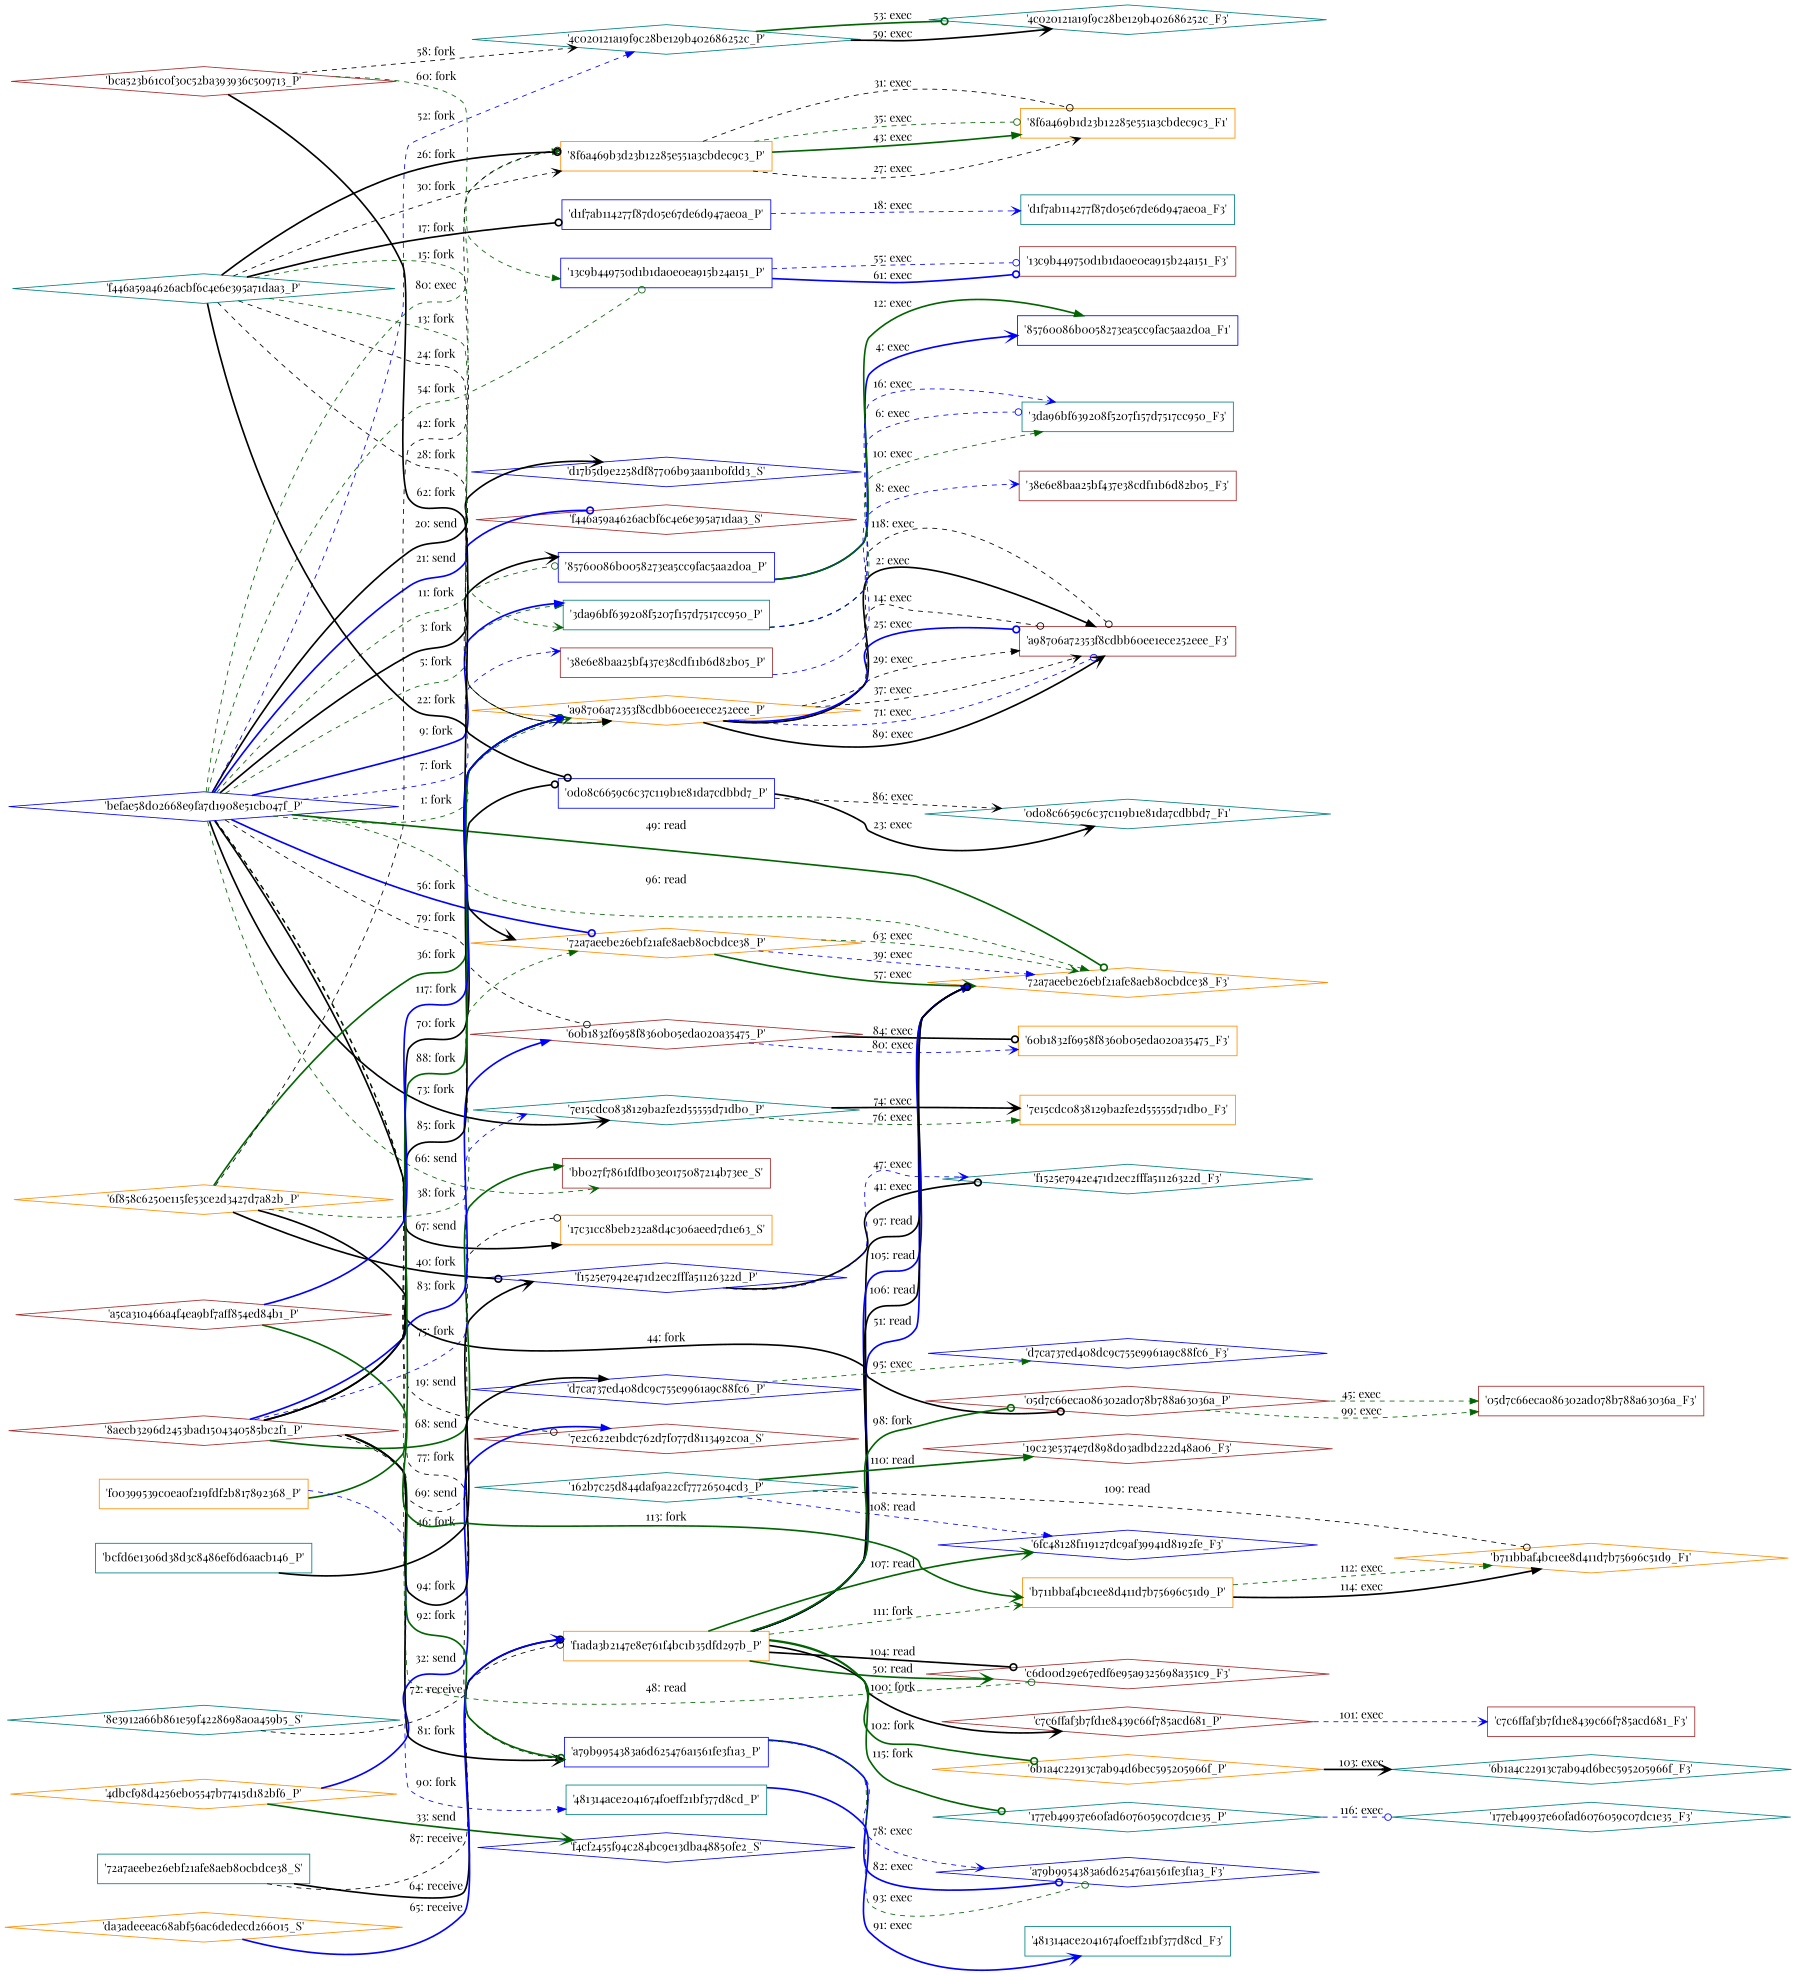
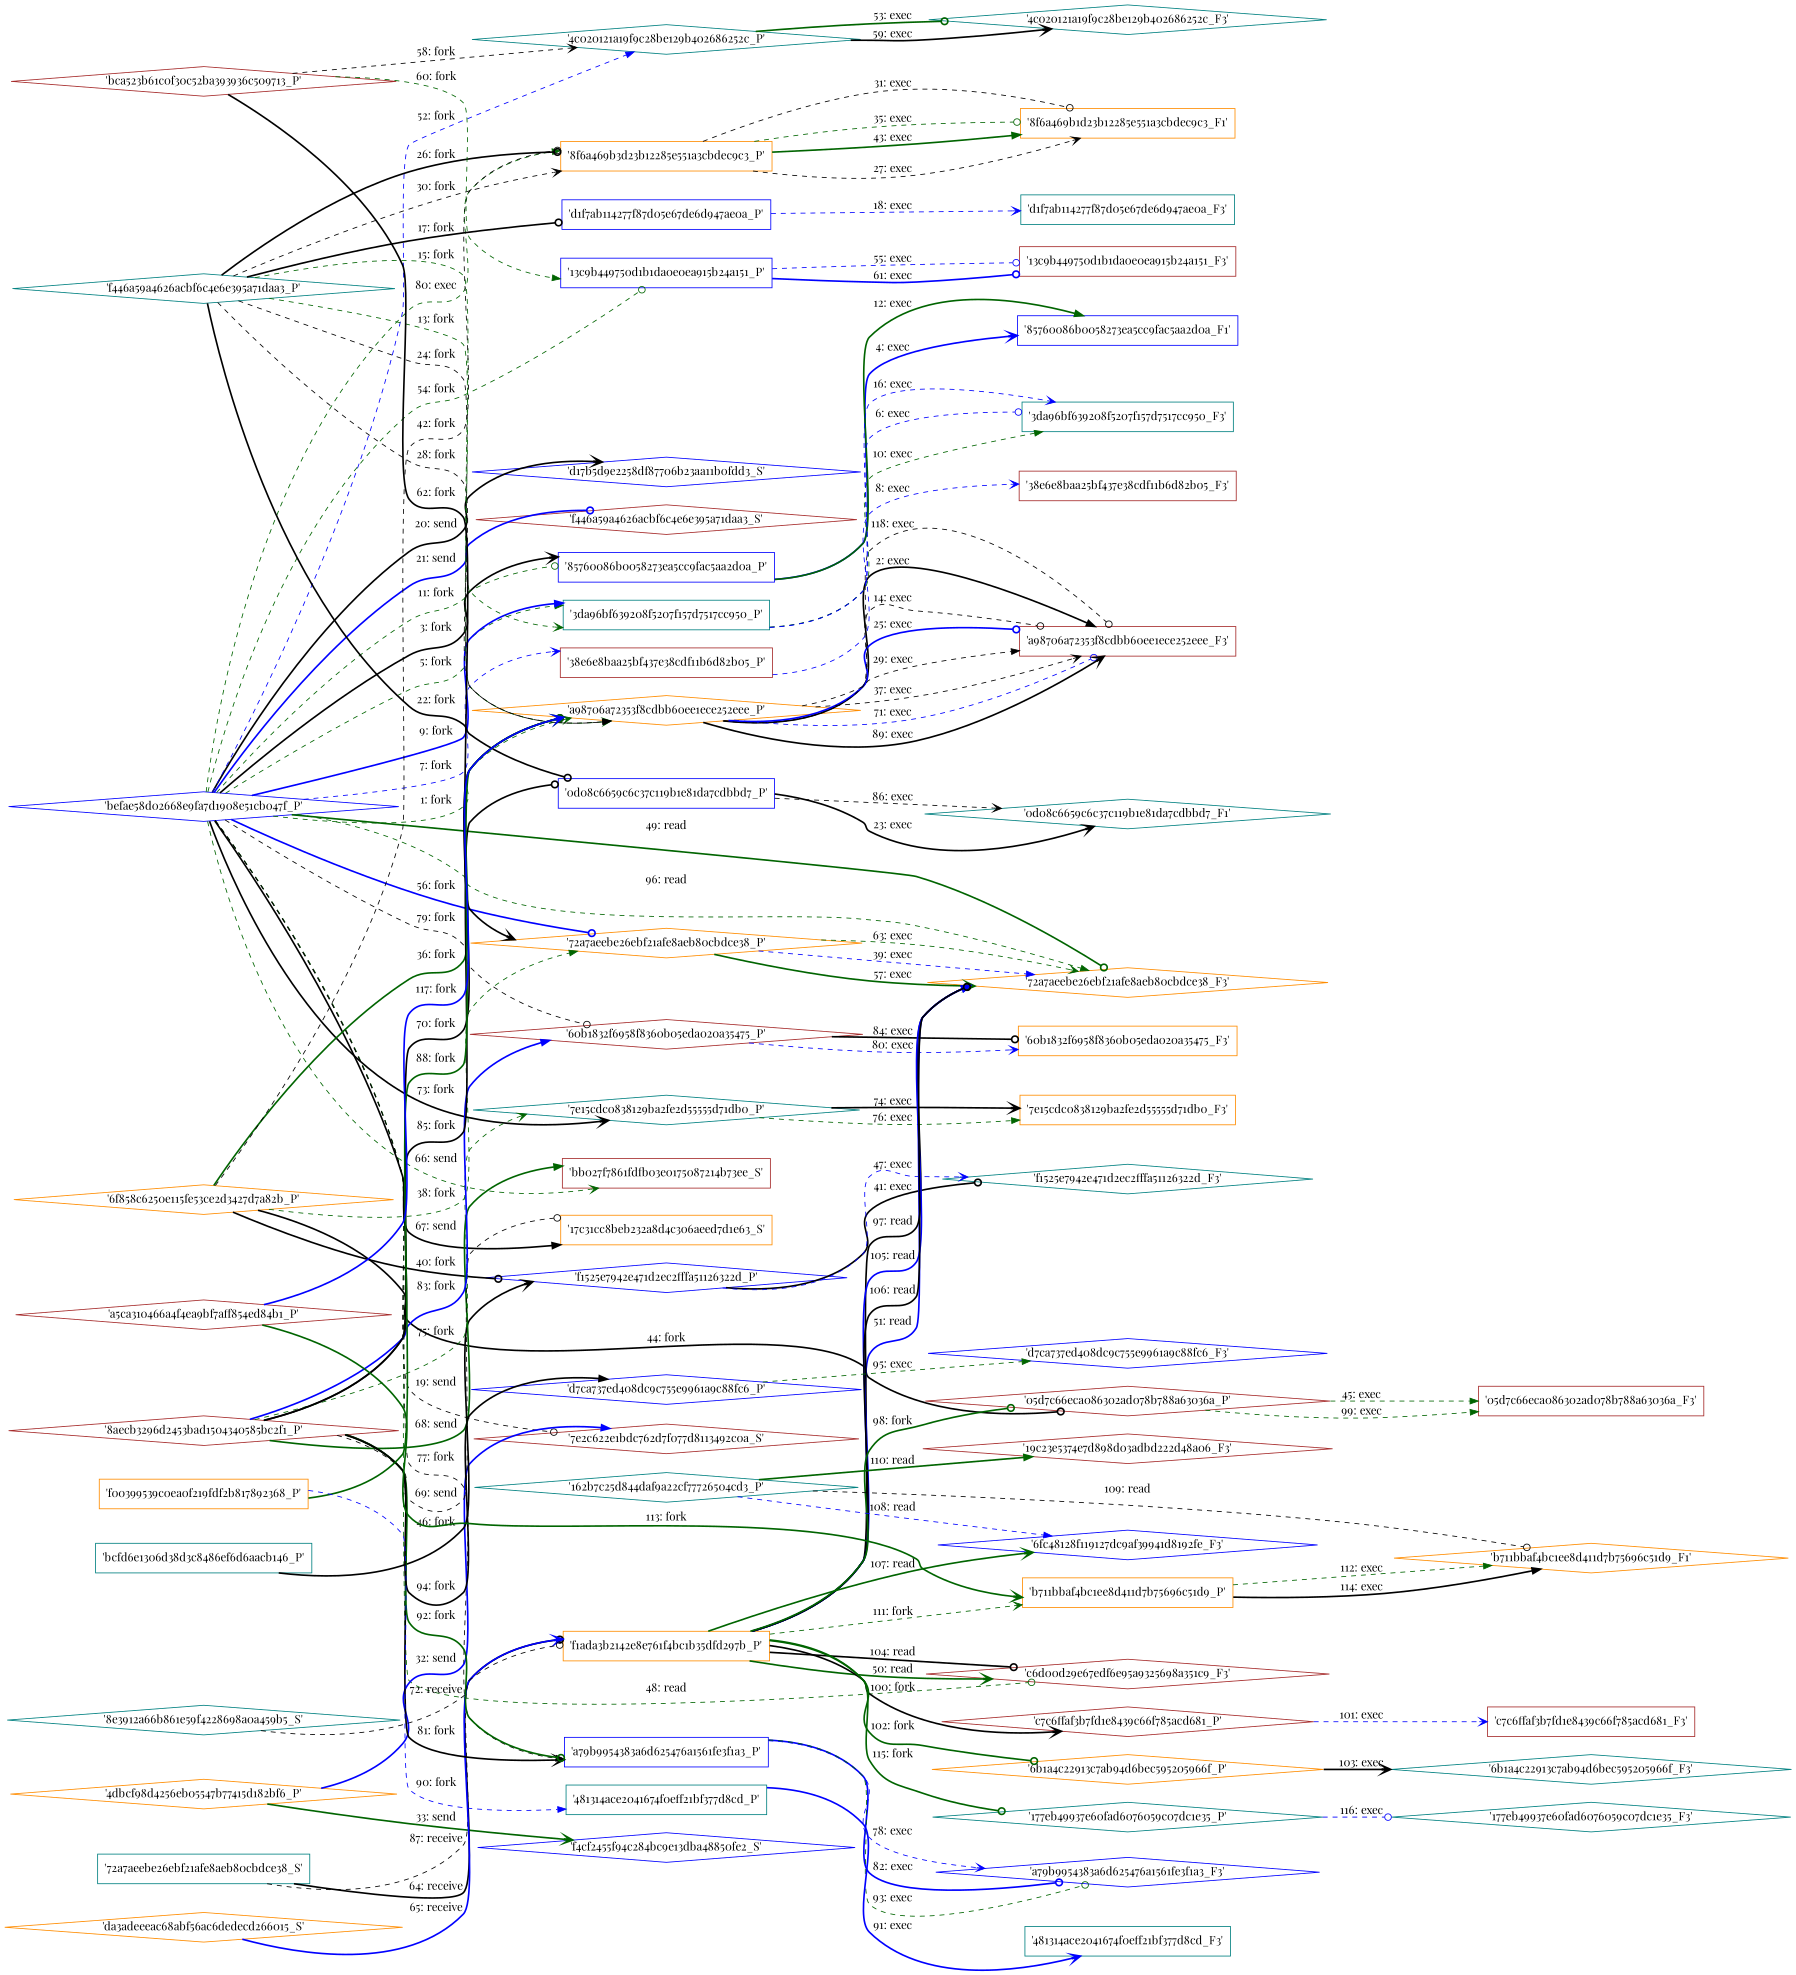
(666, 472) -> (666, 472)
(445, 1354) -> (445, 1354)
(666, 1646) -> (666, 1646)
